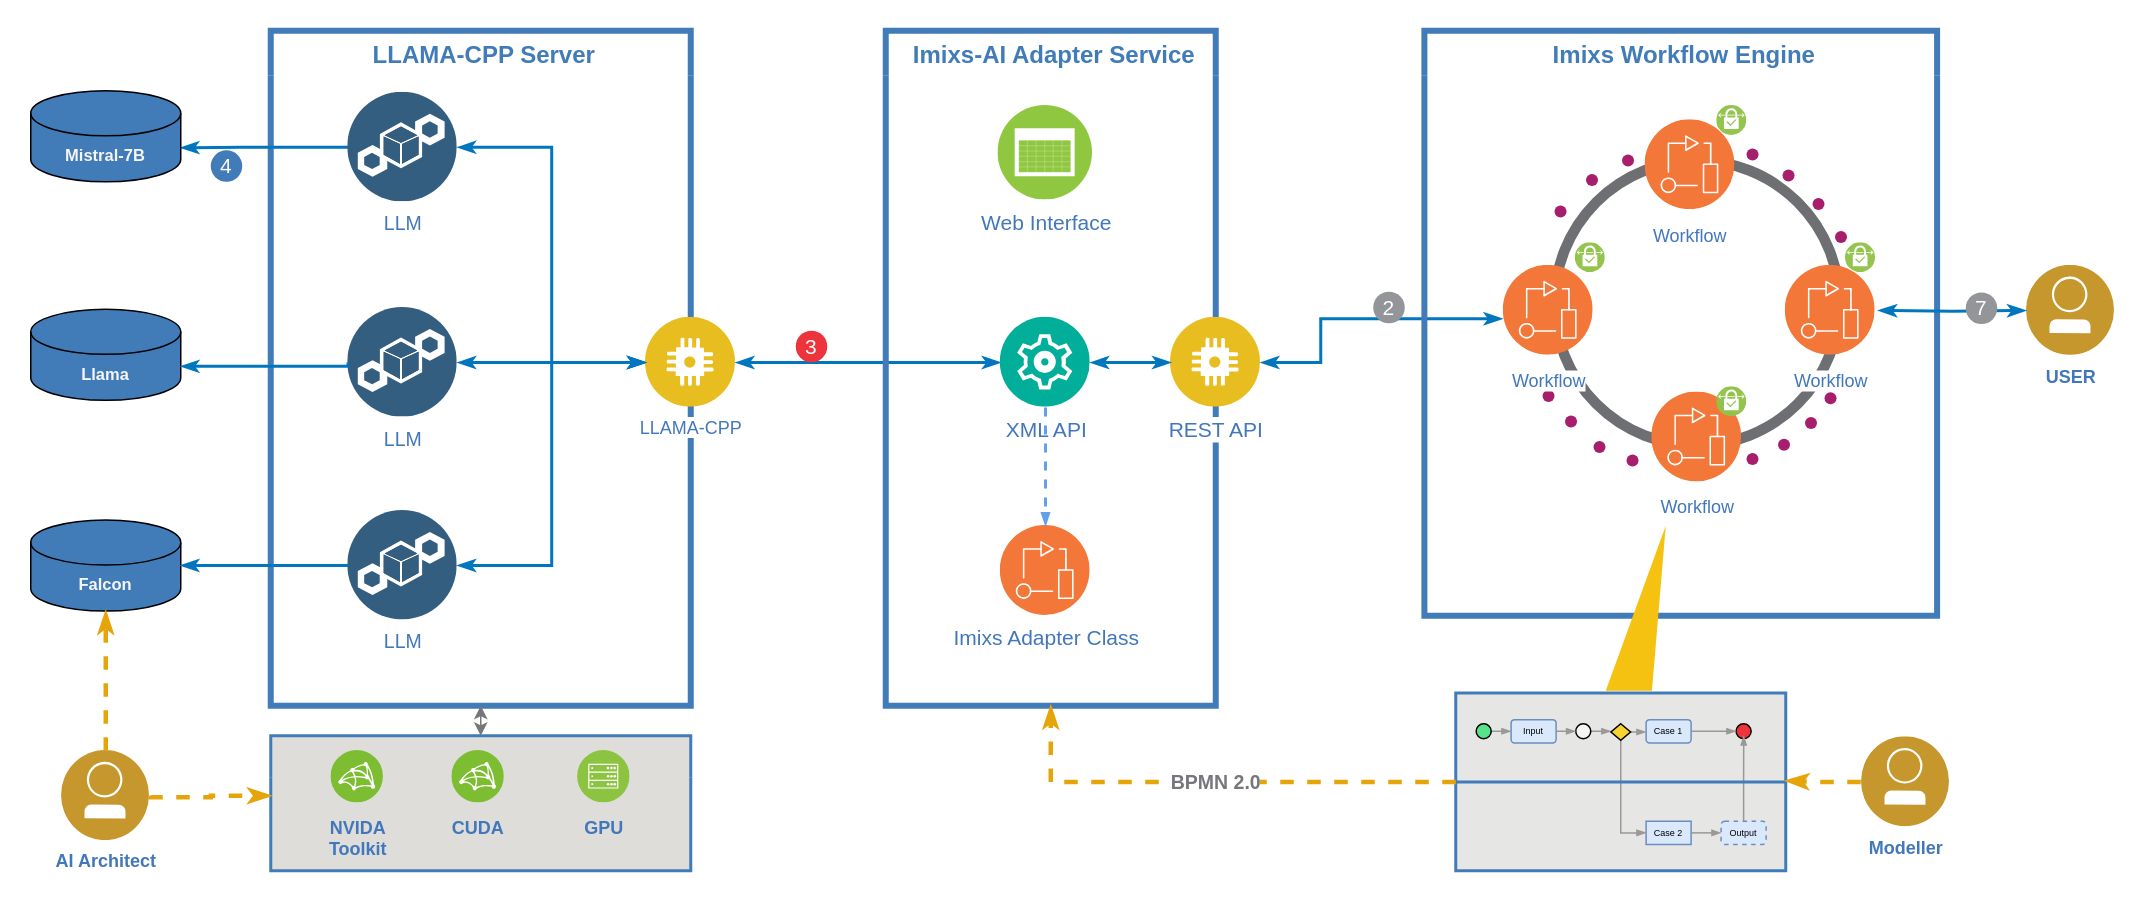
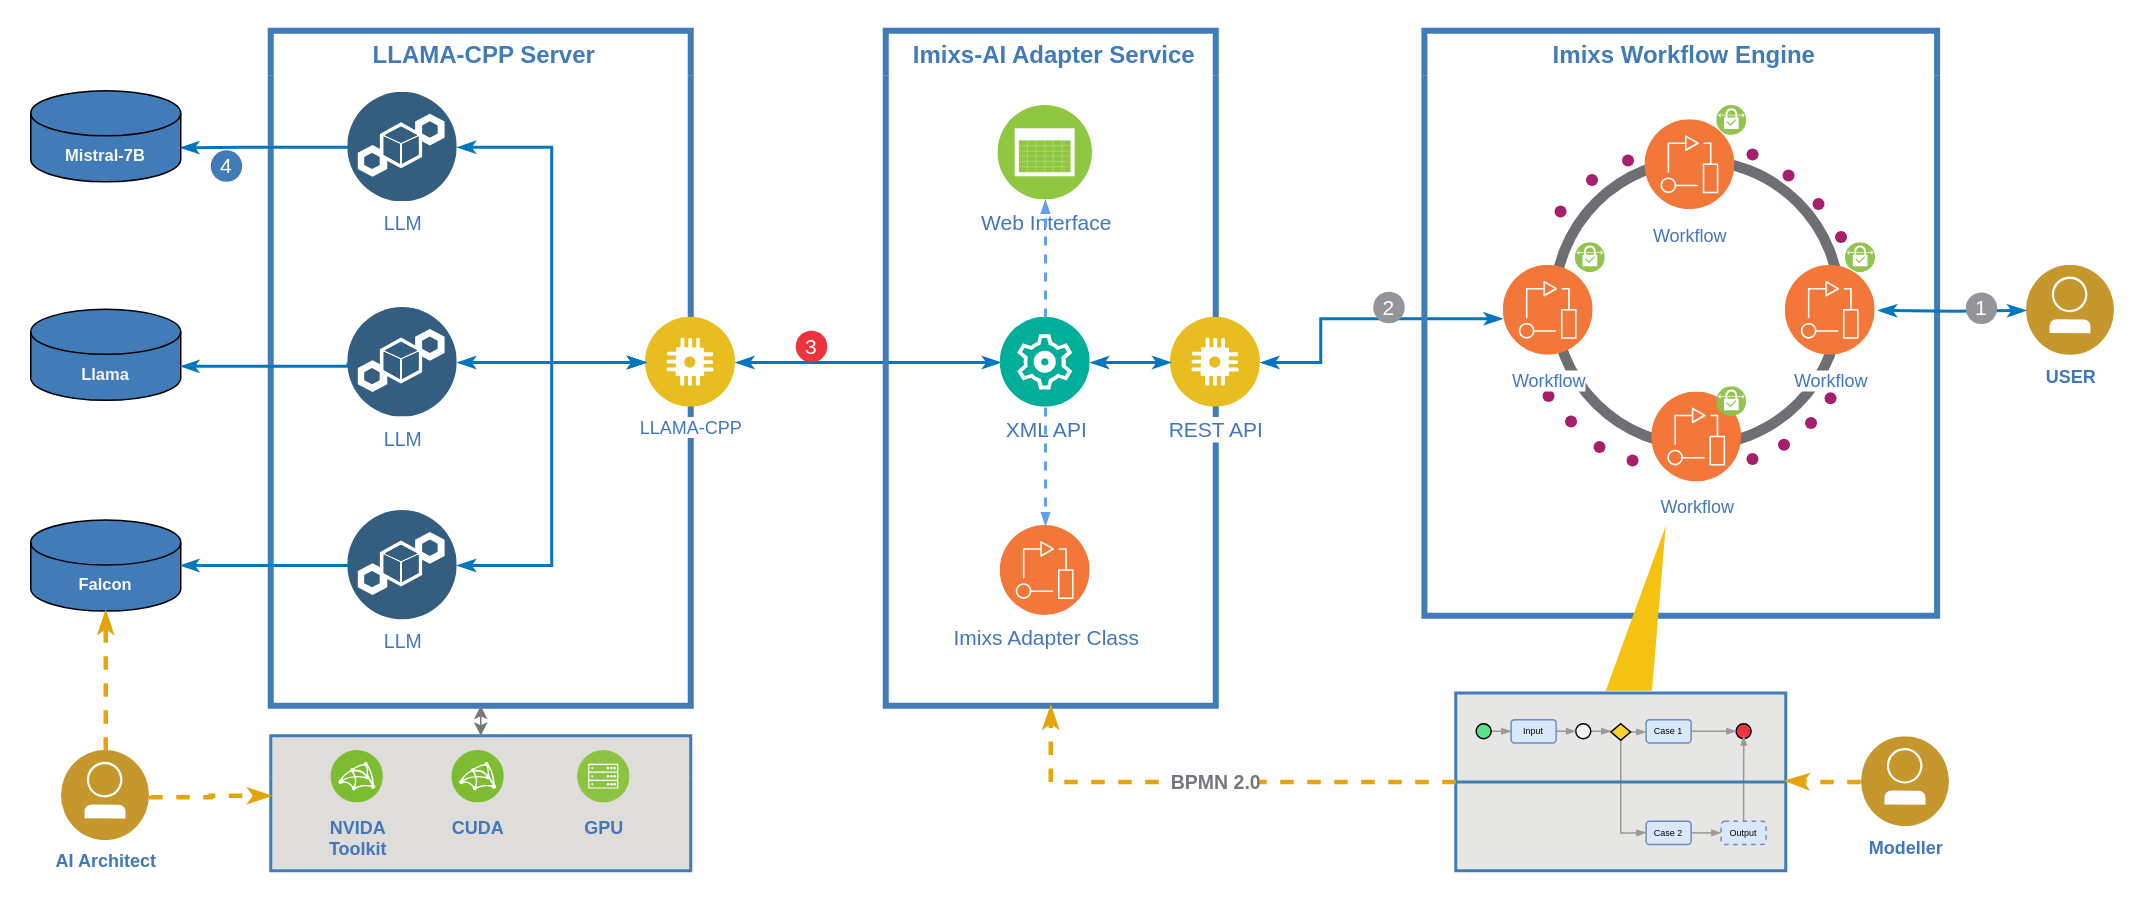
none -> (1046, 265)
(1982, 308) -> (1982, 308)
(1669, 833) -> (1669, 833)
